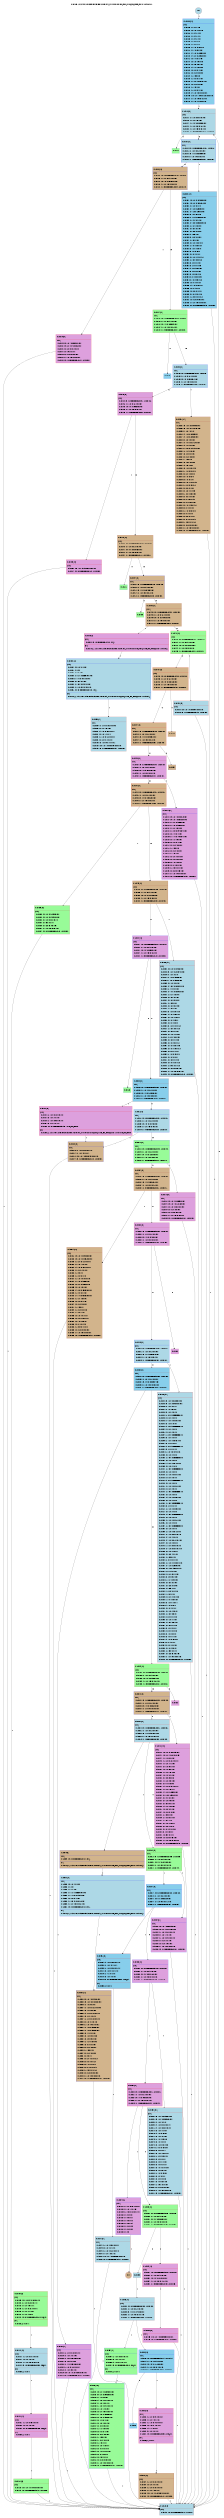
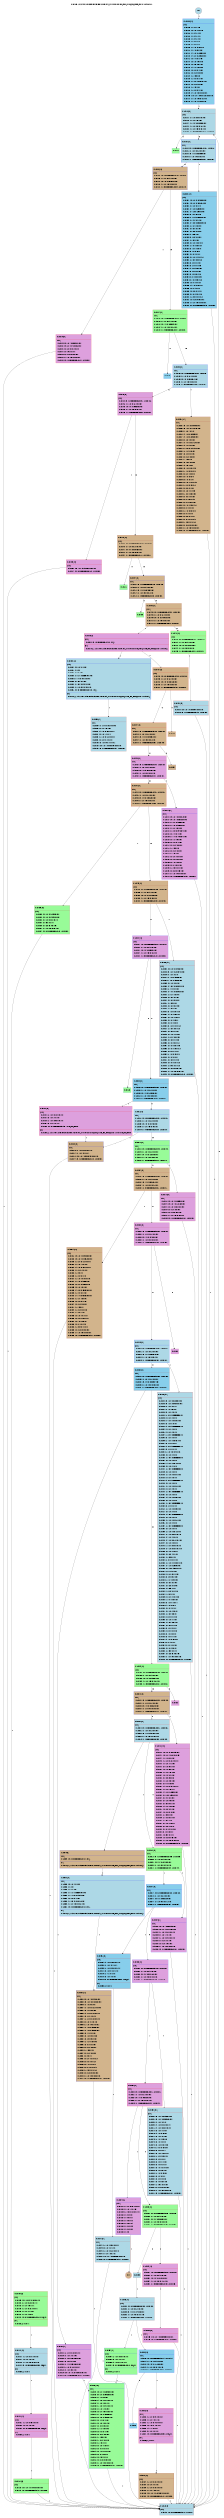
(180, 660) -> (152, 659)
(70, 2479) -> (85, 2384)
